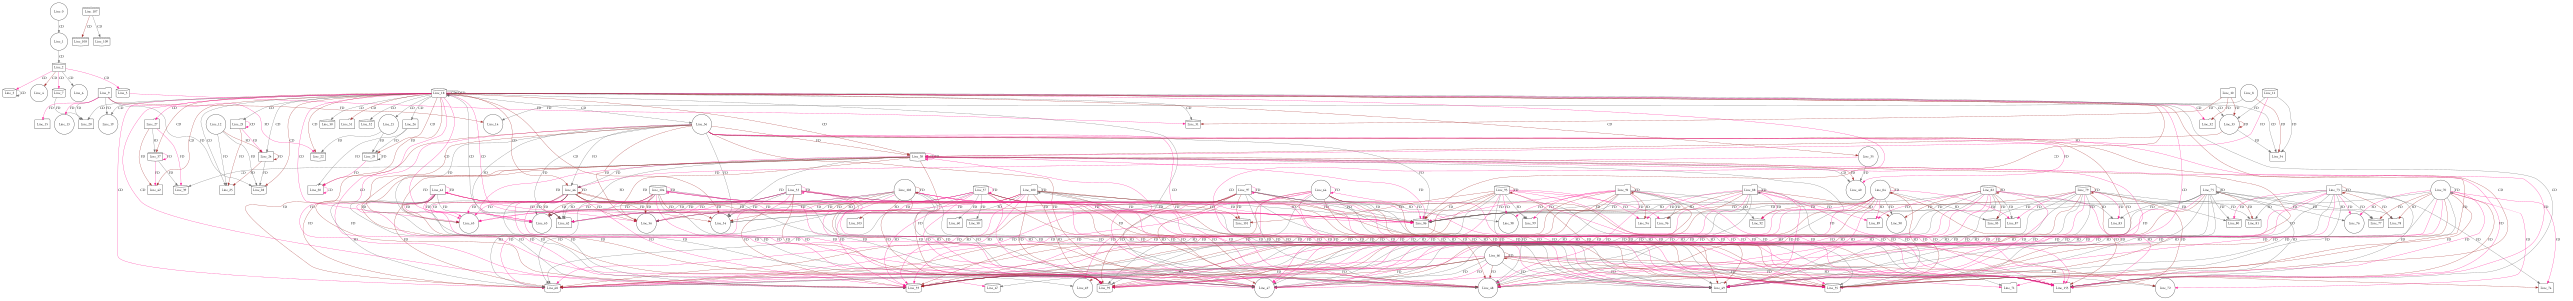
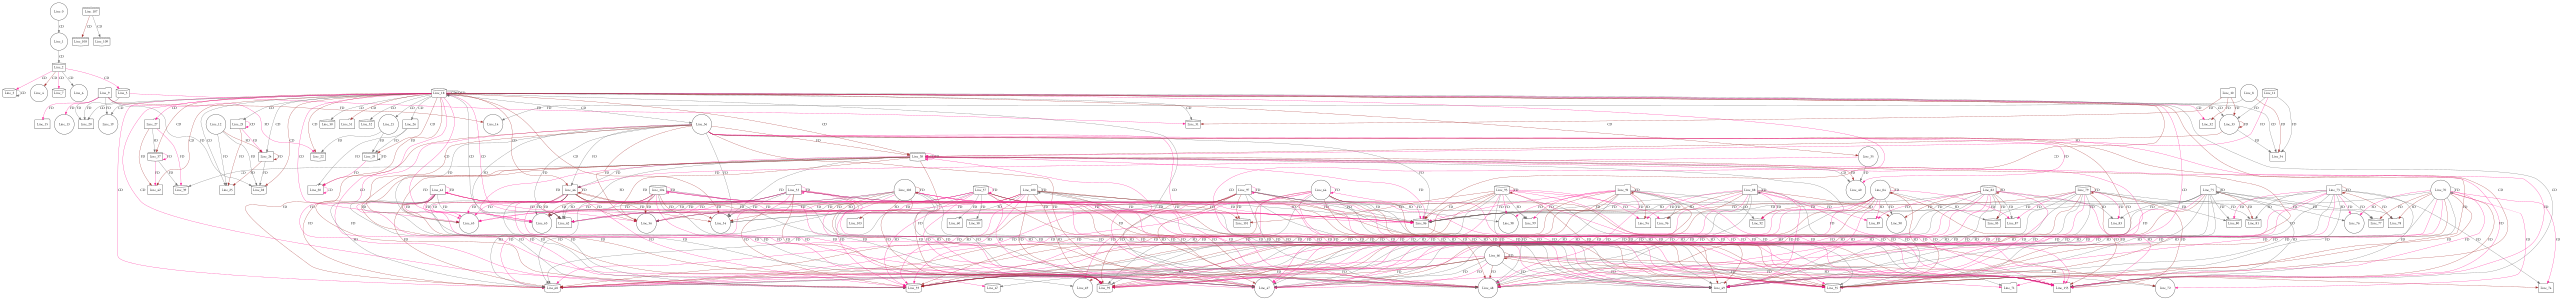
(62, 113) -> (98, 103)
